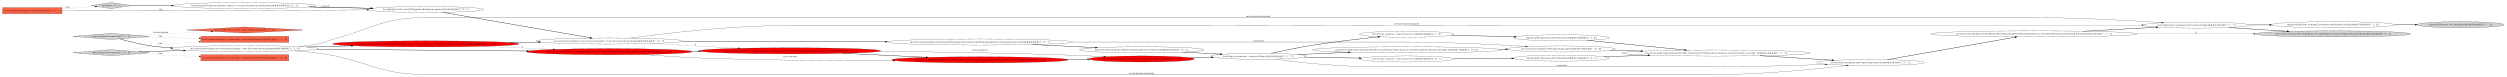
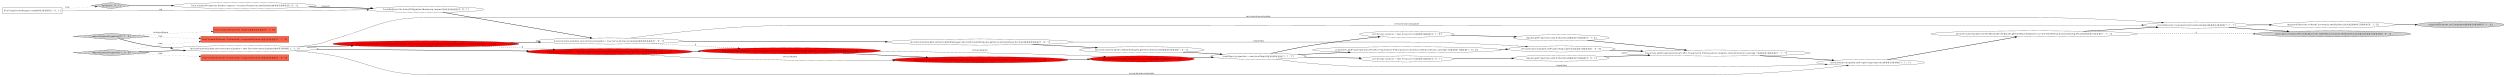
(32, 11) -> (32, 11)
(245, 30) -> (245, 30)
